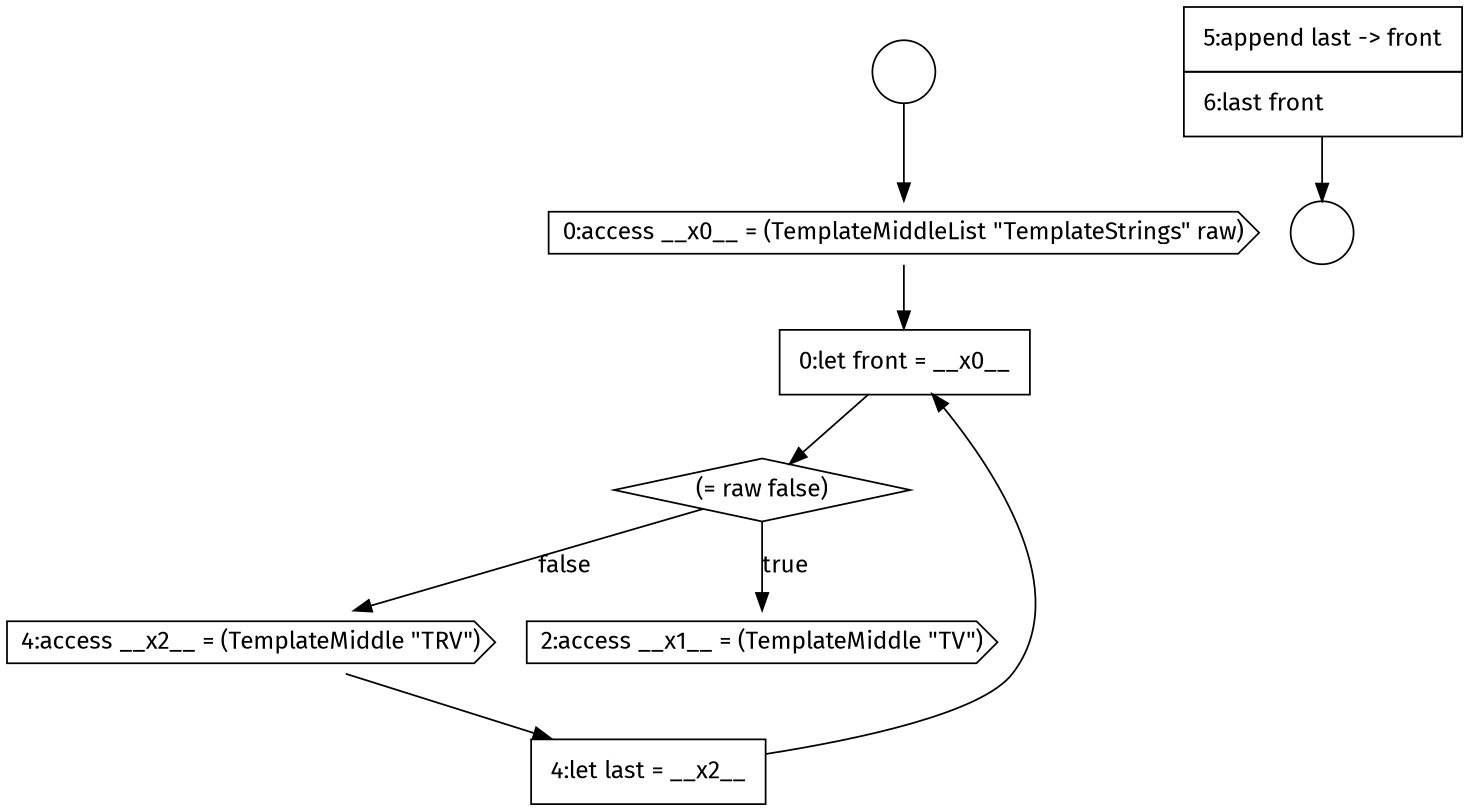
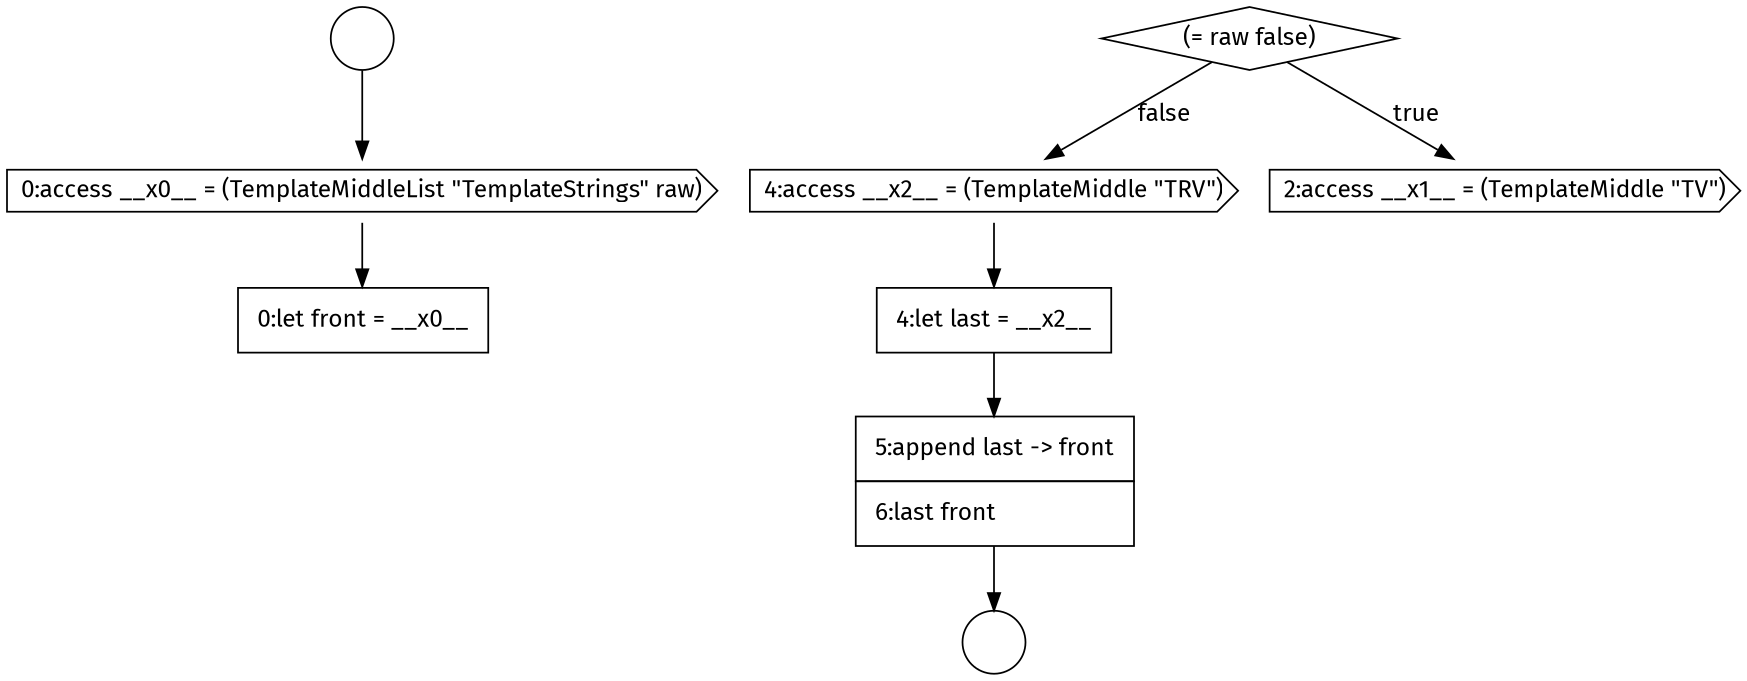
(836, 423) -> none
(1020, 660) -> (994, 375)
